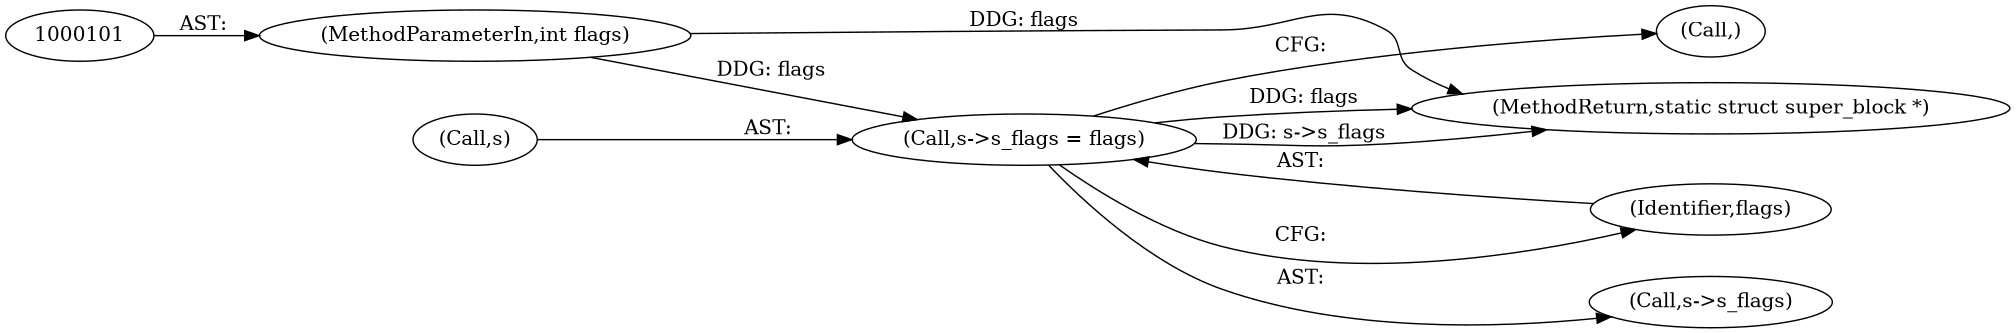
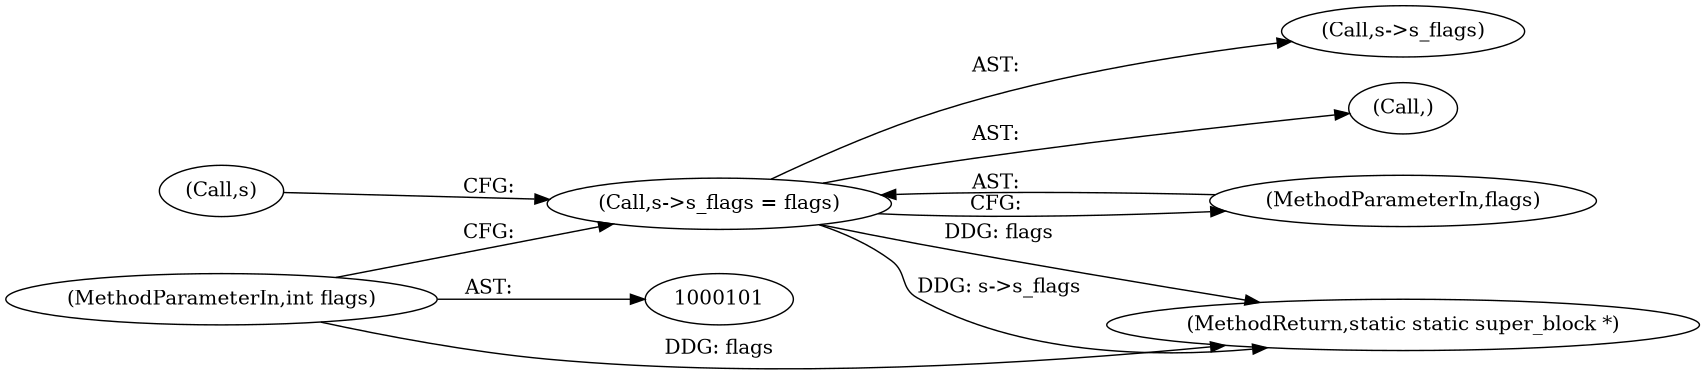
(199, 36) -> (534, 299)
(1304, 46) -> (999, 135)
(771, 71) -> (492, 233)
(1711, 108) -> (1403, 325)
(771, 129) -> (492, 187)
(1711, 209) -> (1403, 201)
